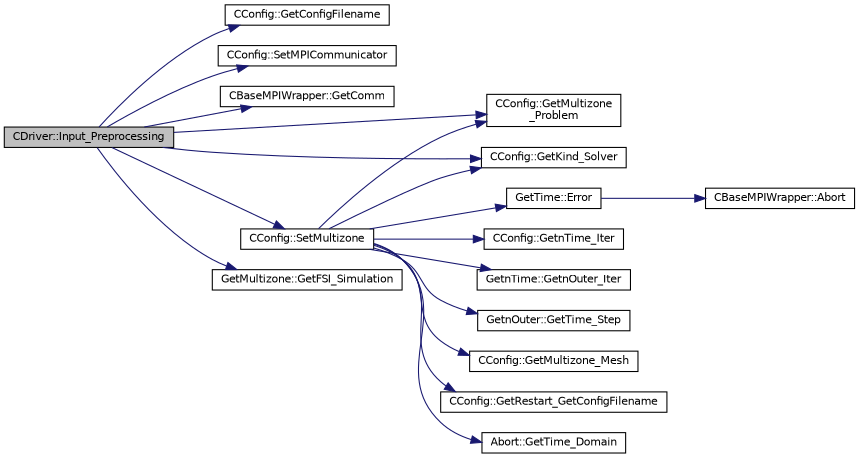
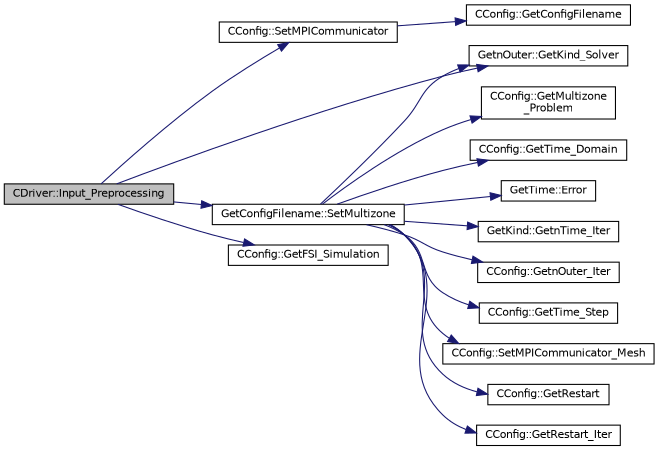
(159, 70) -> (426, 24)
(307, 96) -> none
(325, 124) -> none
(554, 158) -> (548, 56)
(780, 198) -> none
(307, 239) -> (308, 214)
(554, 239) -> (548, 232)
(307, 280) -> (308, 255)
(554, 280) -> (548, 272)
(554, 321) -> (548, 313)
(554, 361) -> (548, 354)
none -> (548, 395)
(554, 402) -> (548, 435)
(554, 443) -> (548, 150)
